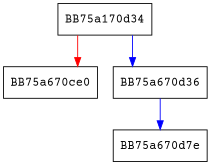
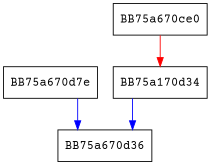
(78, 46) -> (160, 46)
(160, 110) -> (78, 110)
